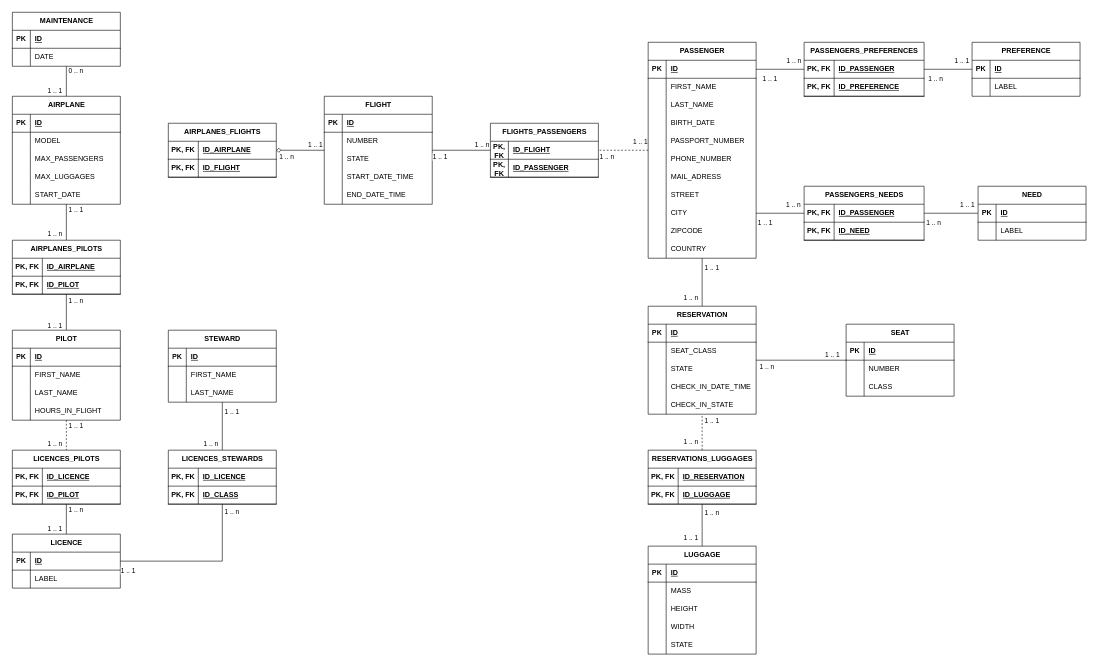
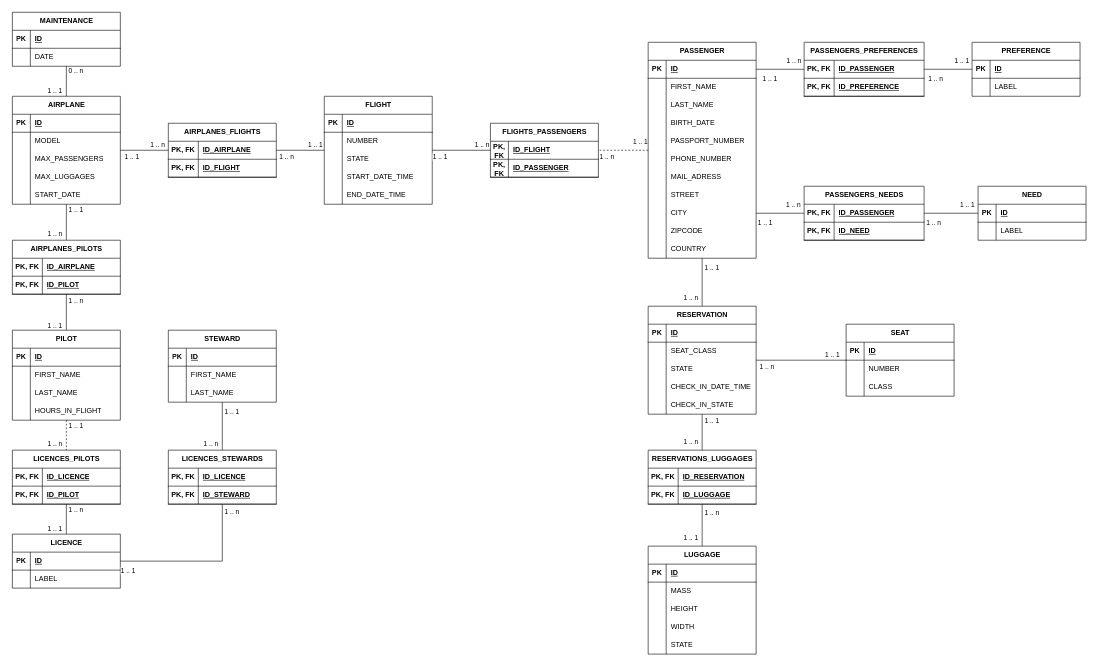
none -> (144, 150)
(281, 150) -> (280, 150)
(702, 433) -> (702, 433)
(219, 495) -> (223, 495)
